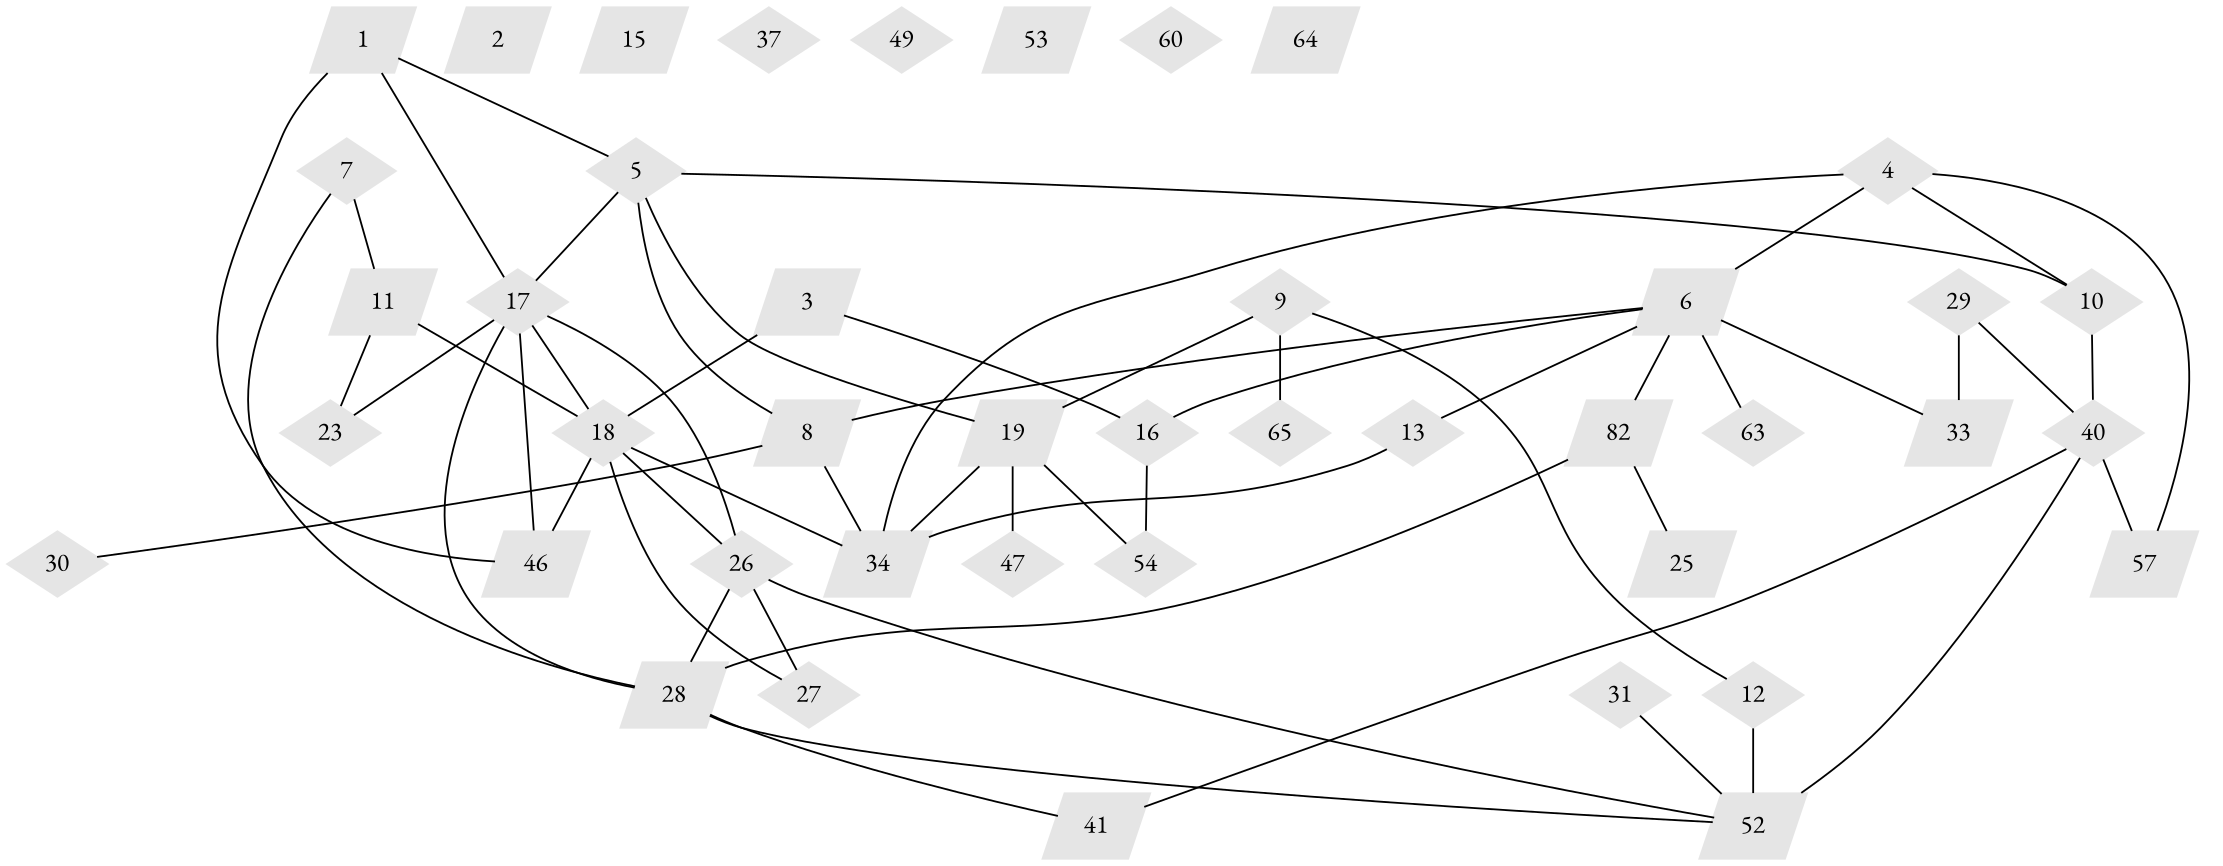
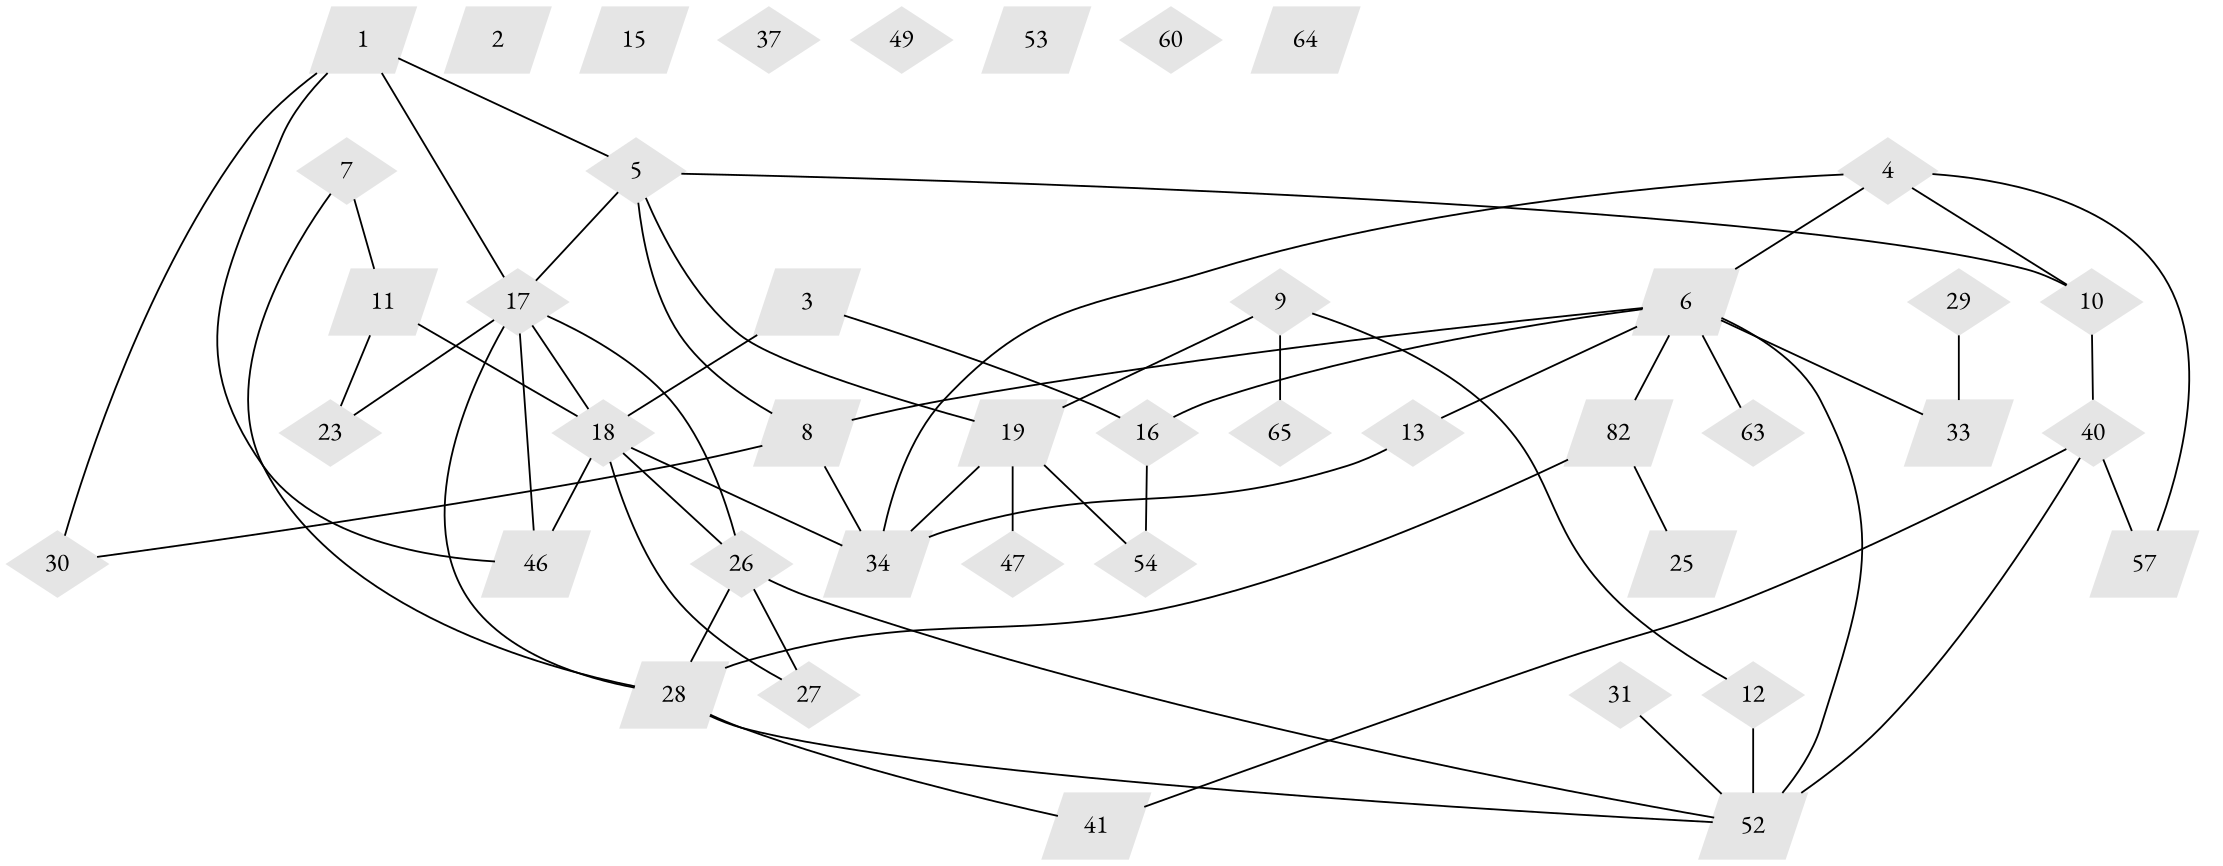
none -> (160, 286)
(2026, 367) -> none
none -> (1861, 536)
